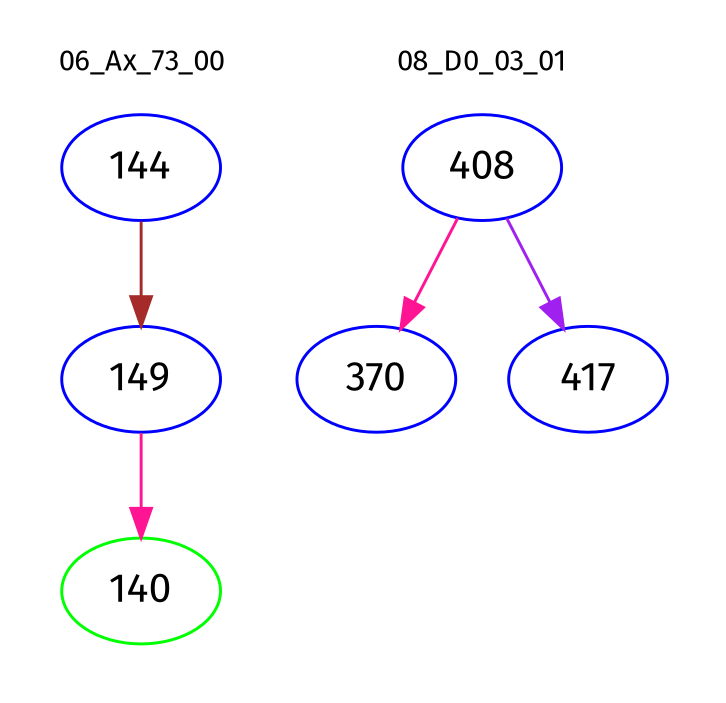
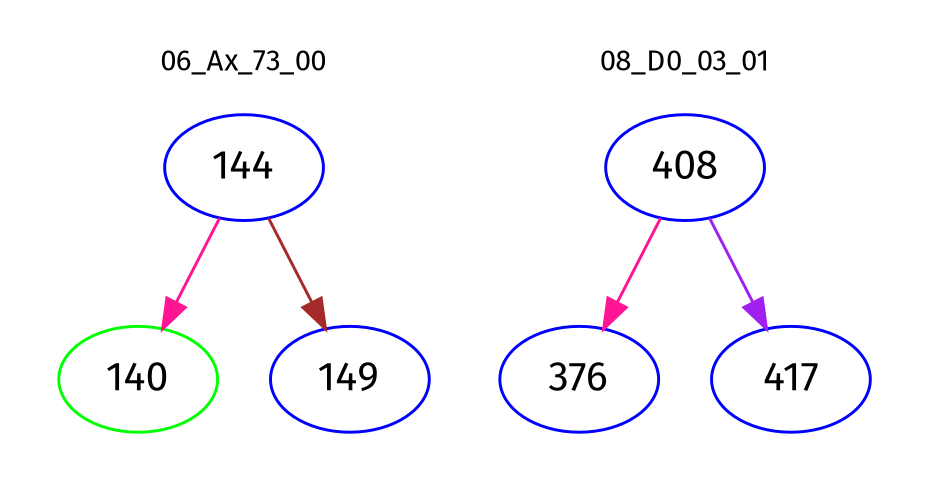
(376, 379) -> (579, 379)
(141, 471) -> (198, 260)
